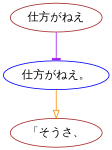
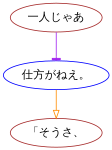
(56, 18) -> (56, 18)
